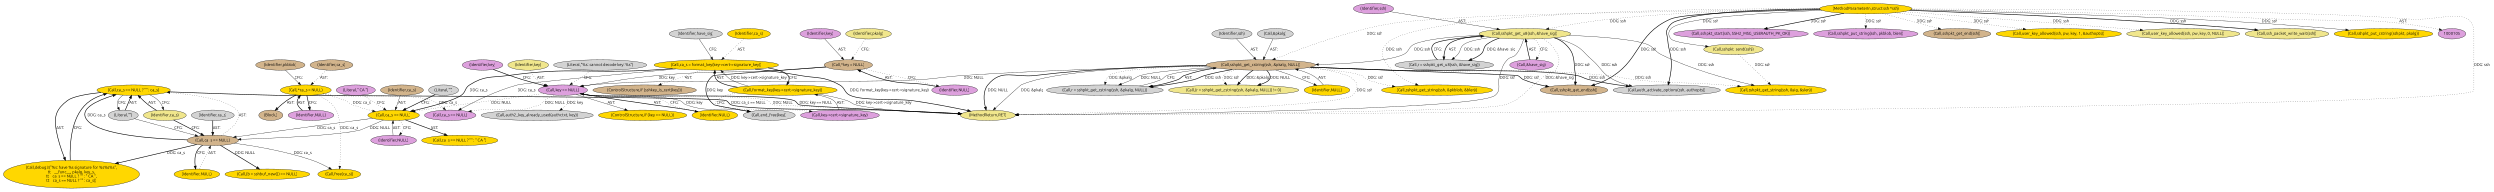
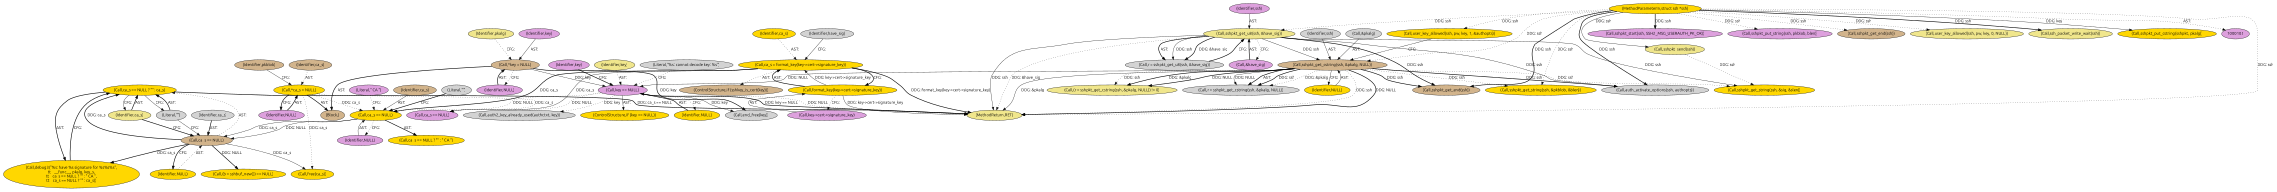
(2270, 21) -> (2054, 21)
none -> (402, 73)
(1175, 73) -> (1390, 50)
